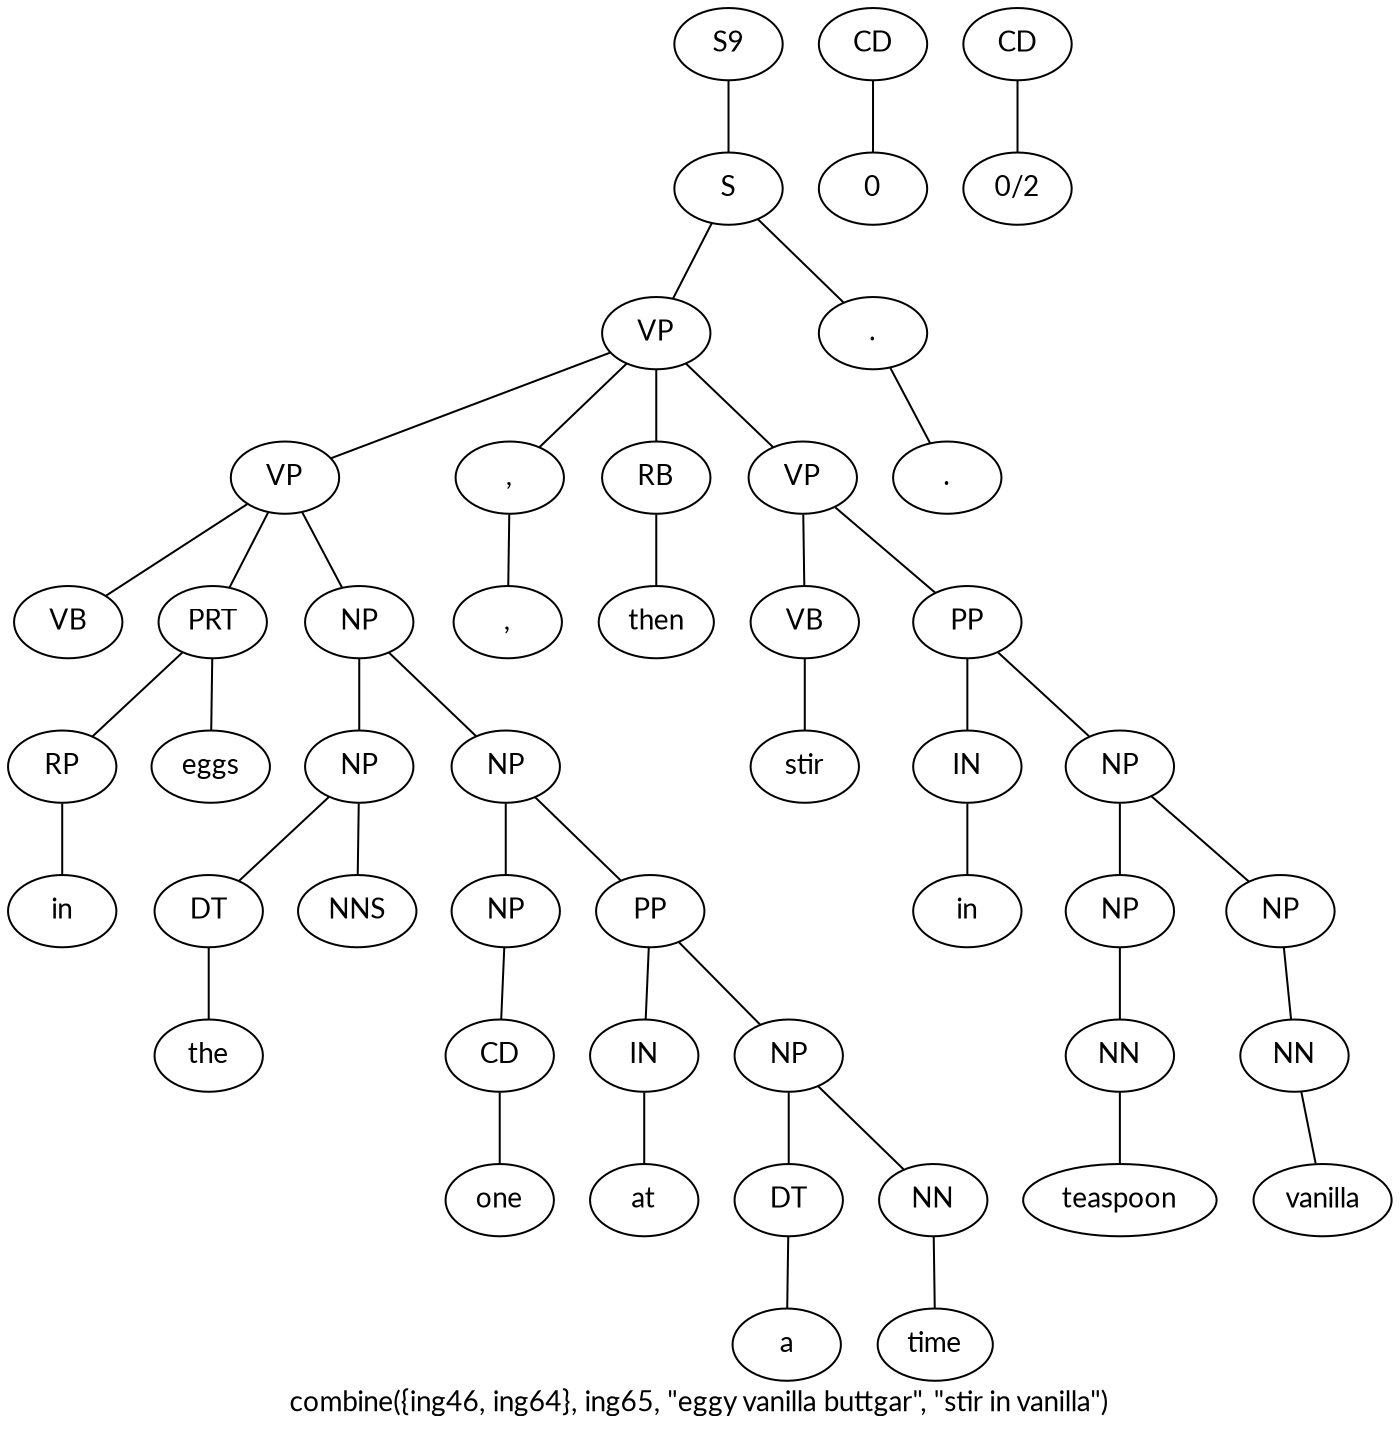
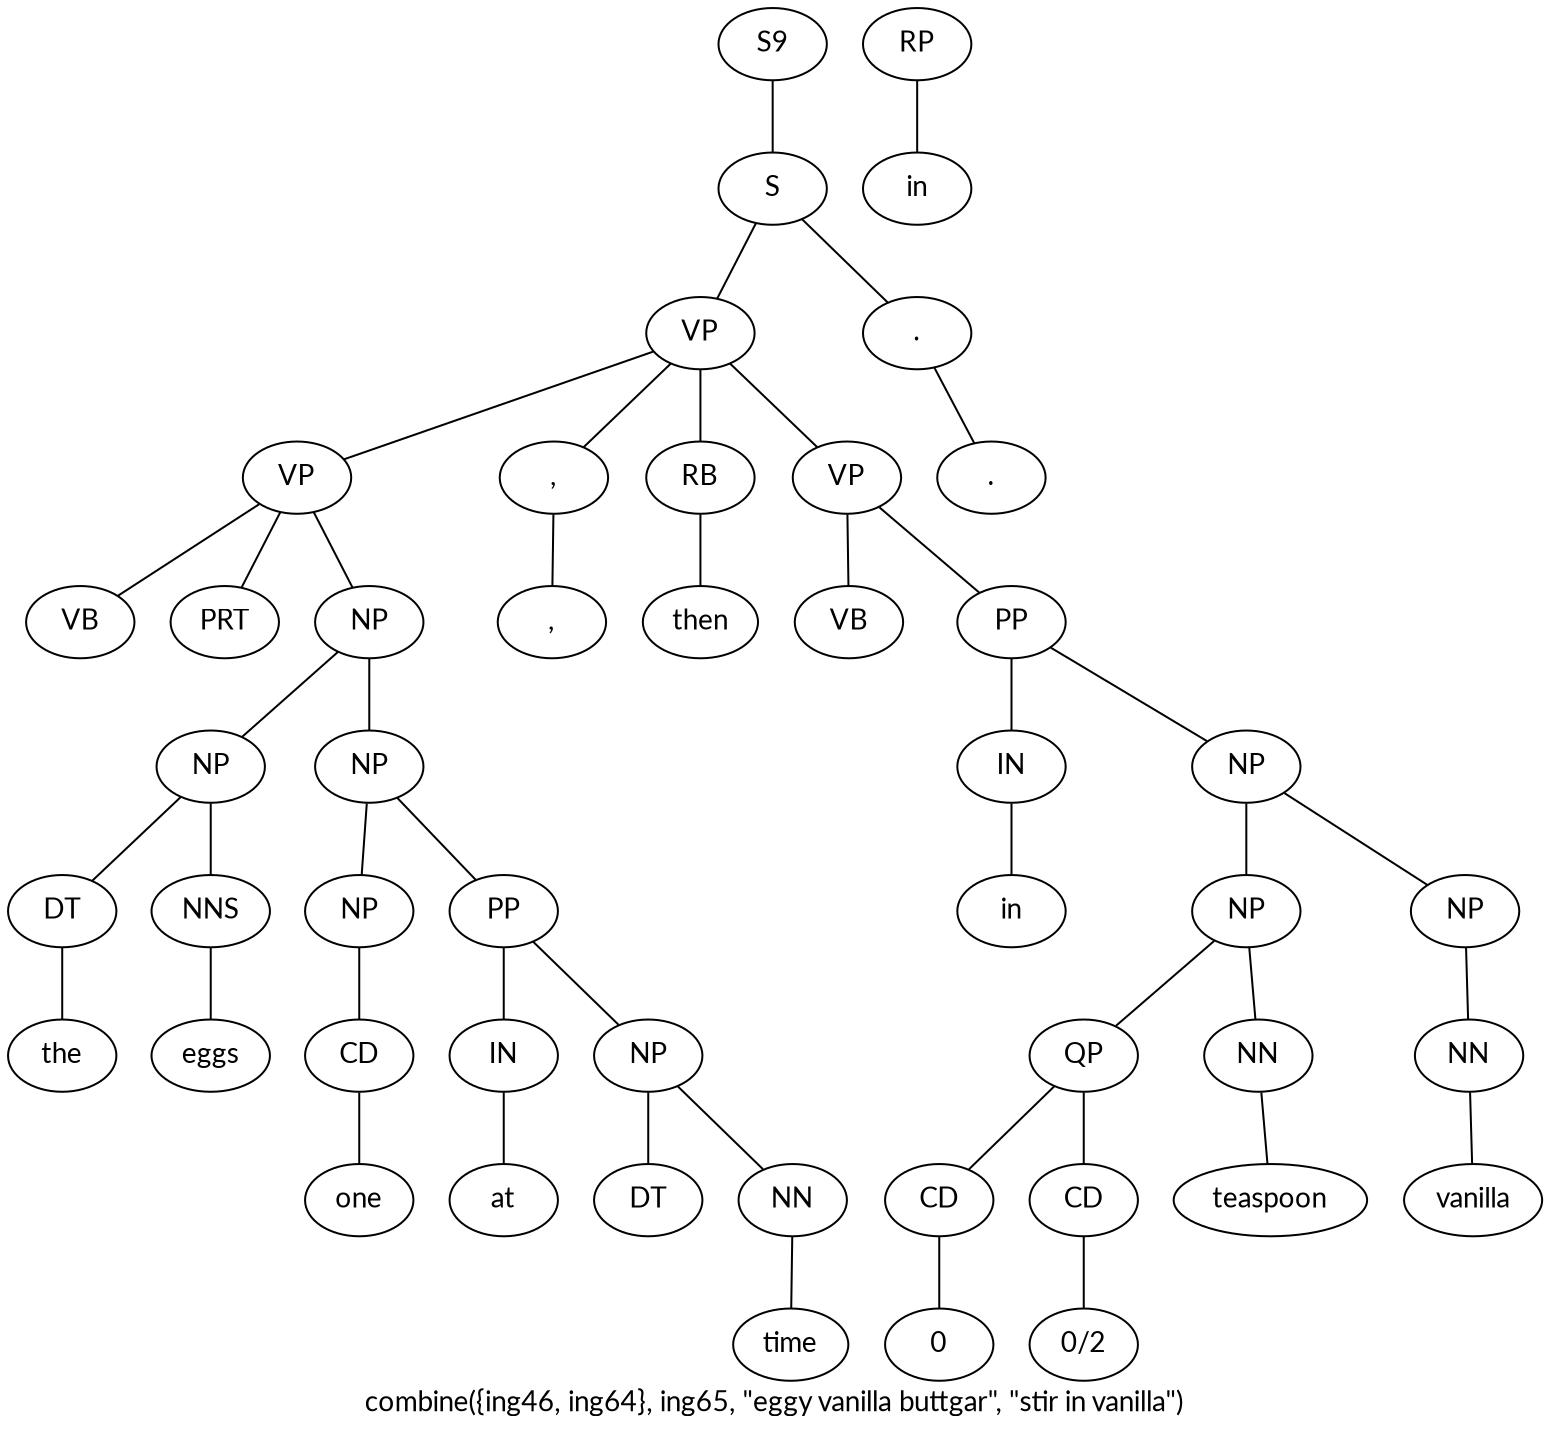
(137, 694) -> none
(212, 695) -> (211, 984)
(805, 767) -> none
none -> (1084, 1056)
(787, 1345) -> none
